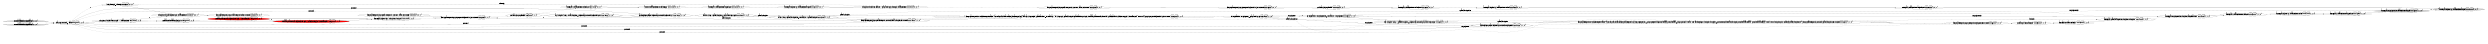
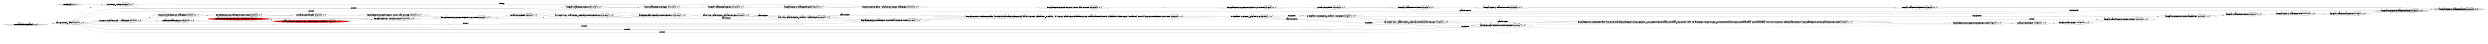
none -> (70, 5)
none -> (311, 15)
(26, 21) -> none
